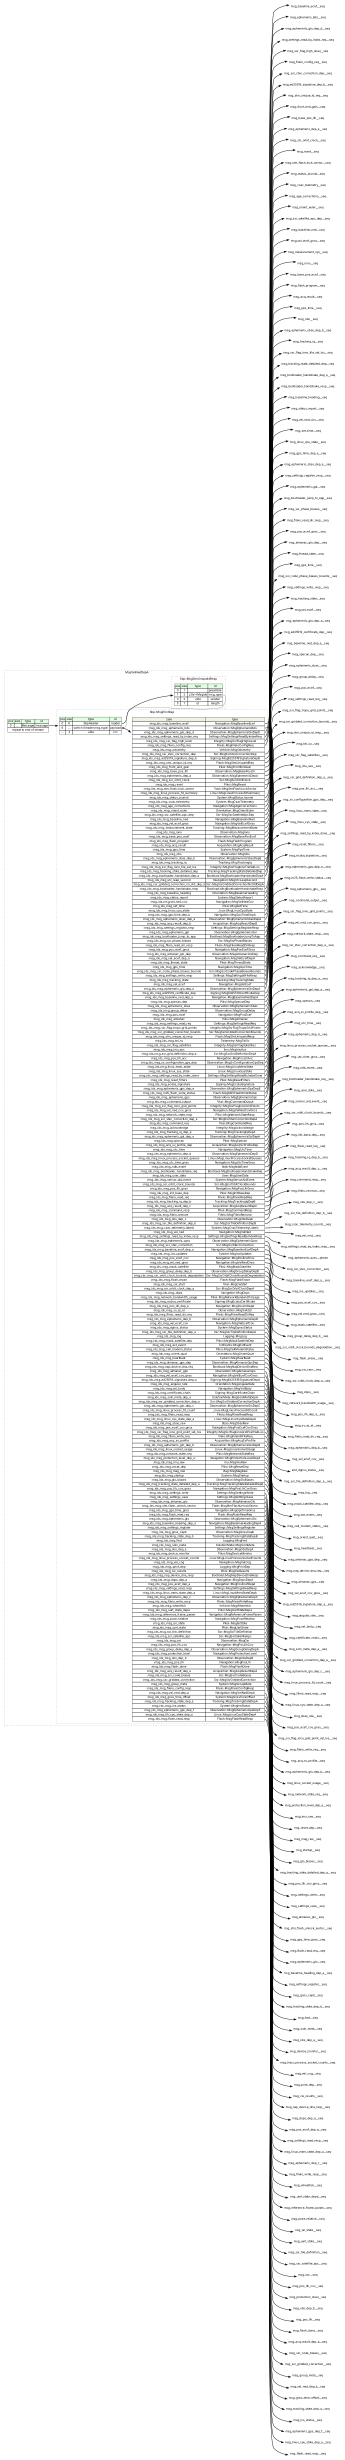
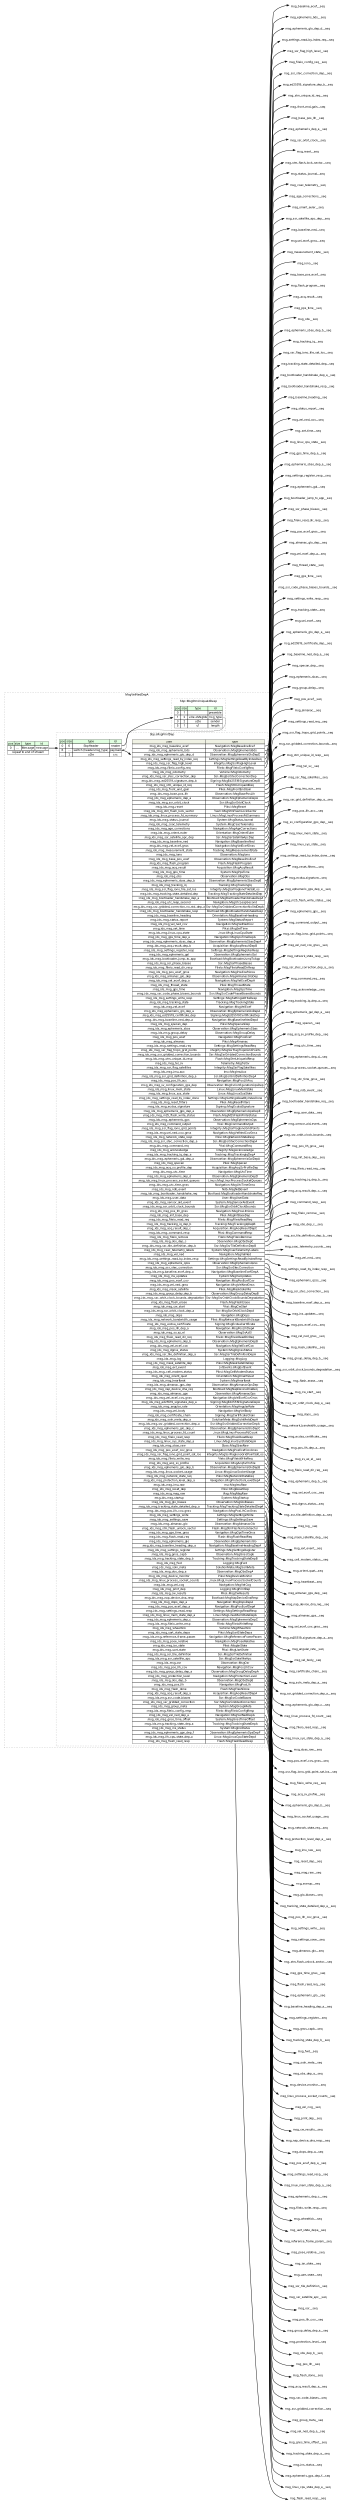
(308, 252) -> (308, 252)
none -> (308, 554)
none -> (308, 710)
(308, 1258) -> (308, 1280)
none -> (308, 1437)
none -> (308, 2331)
